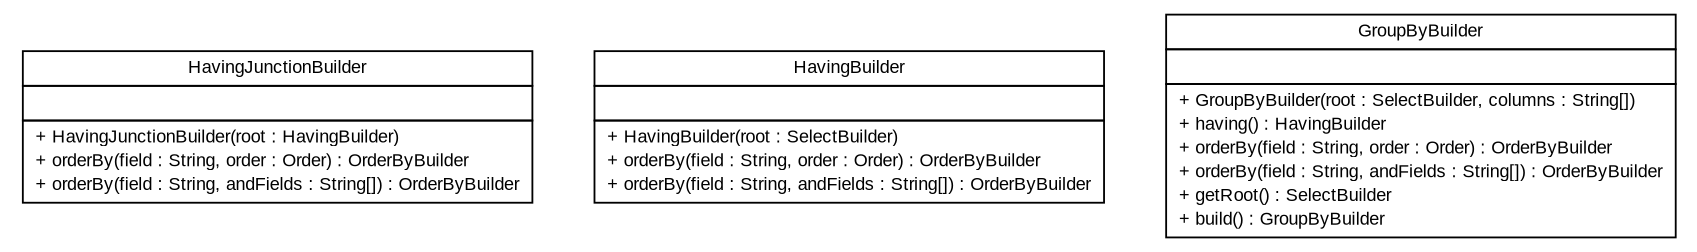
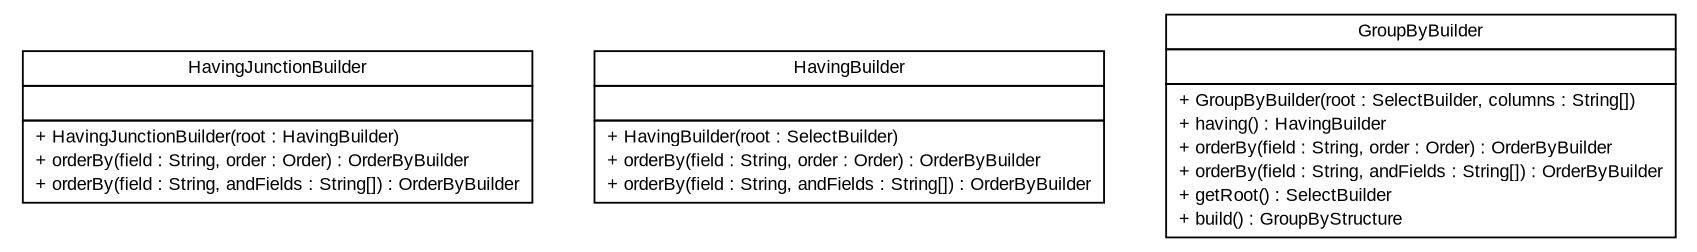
(1282, 219) -> (1291, 219)
